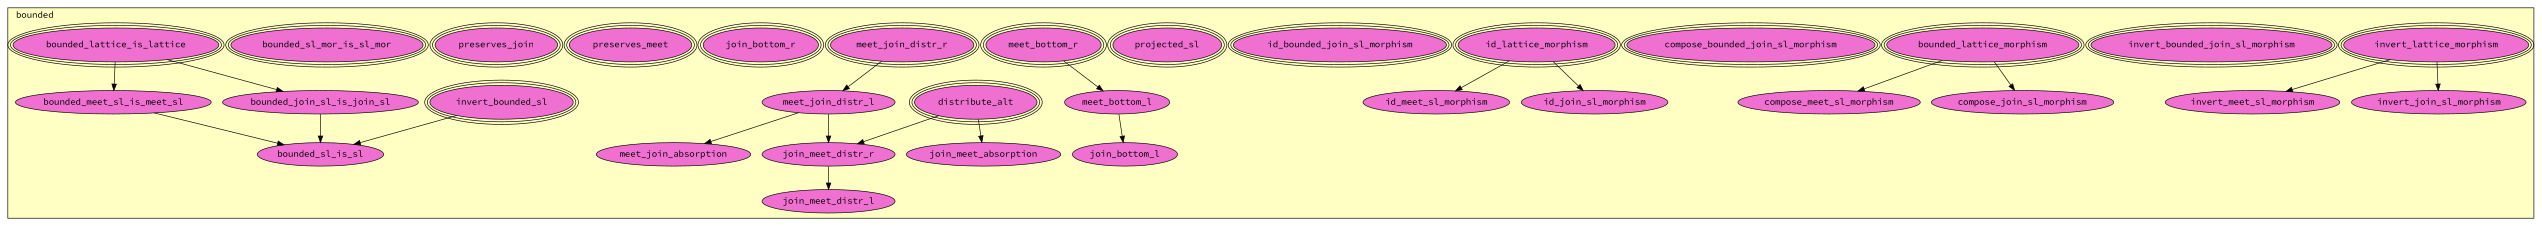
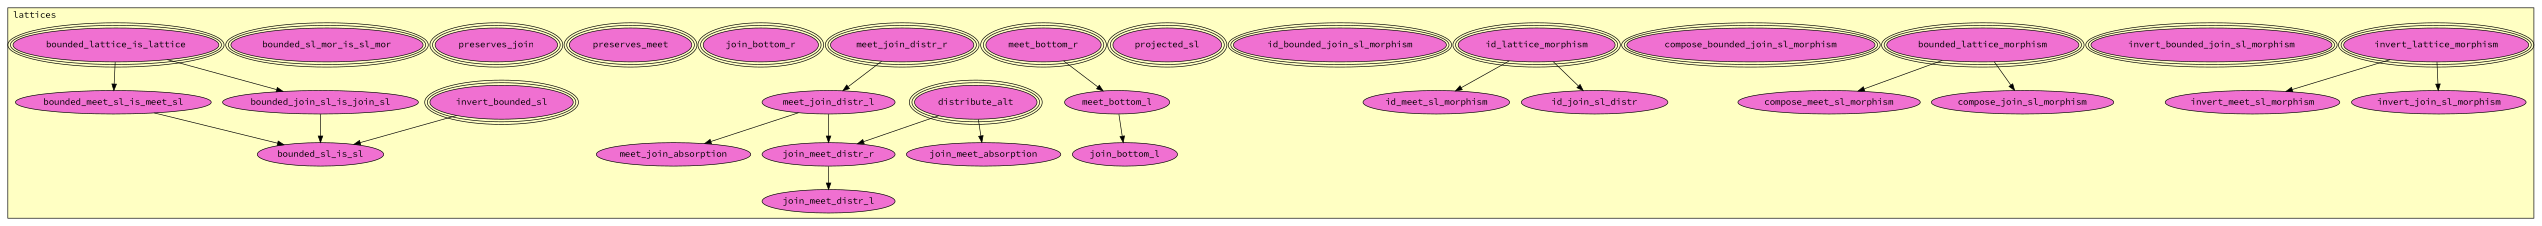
(35, 15) -> (35, 15)
(1595, 102) -> (1595, 102)
